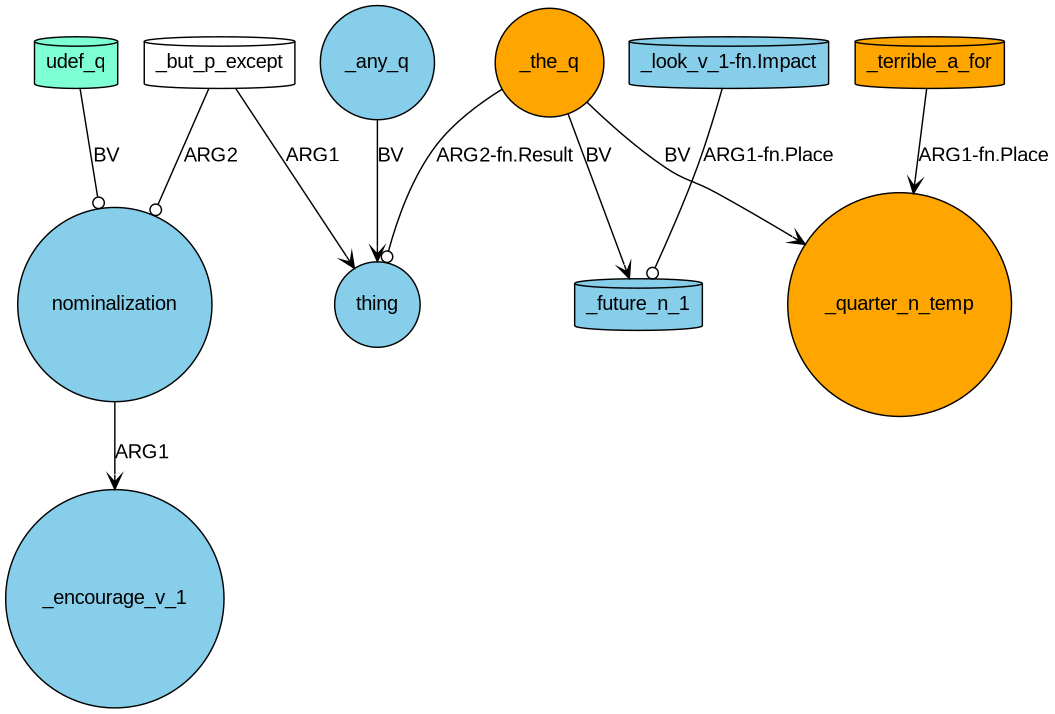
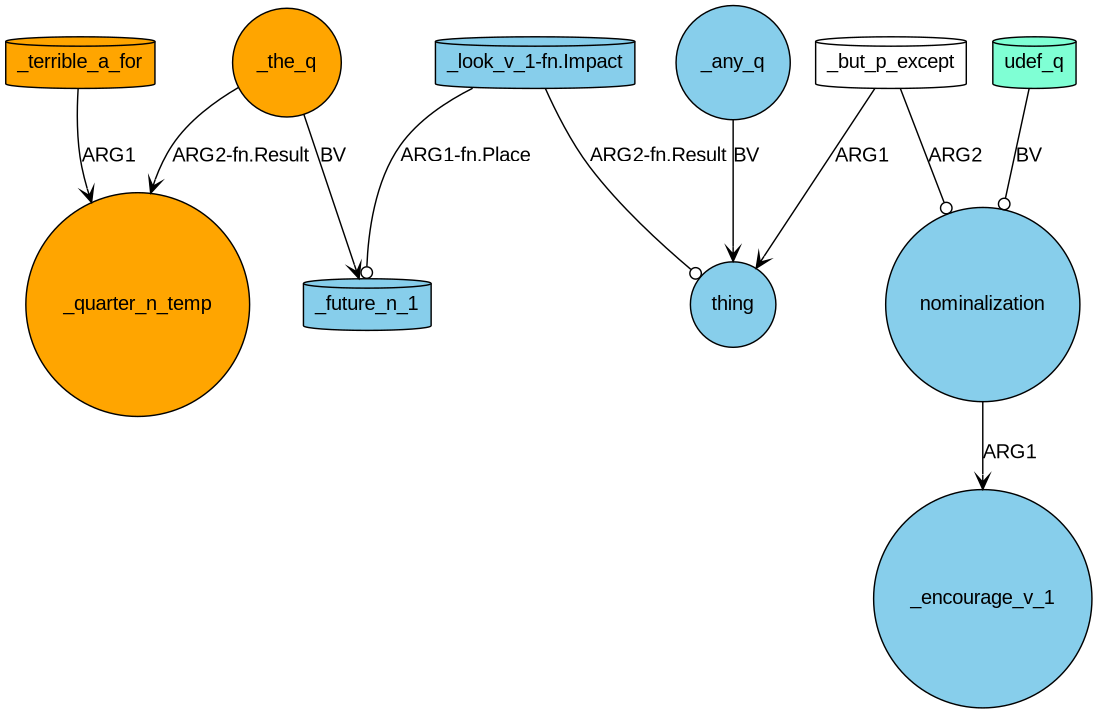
(678, 156) -> (241, 156)
(984, 156) -> (109, 156)
(428, 158) -> (607, 188)
